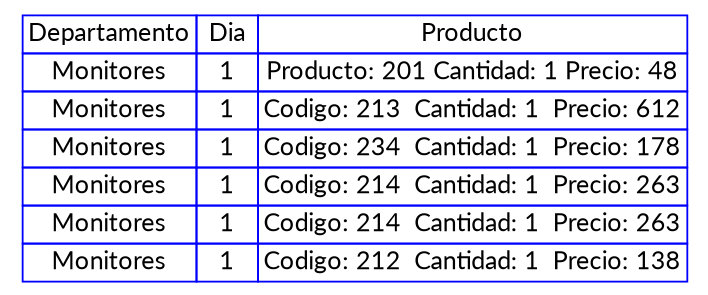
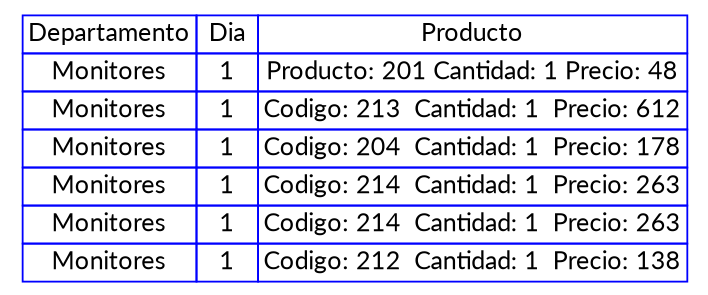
(473, 148) -> (473, 148)
